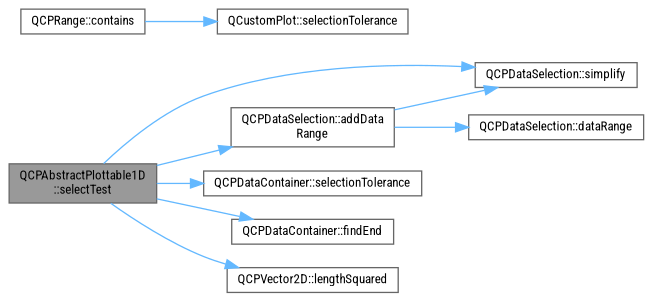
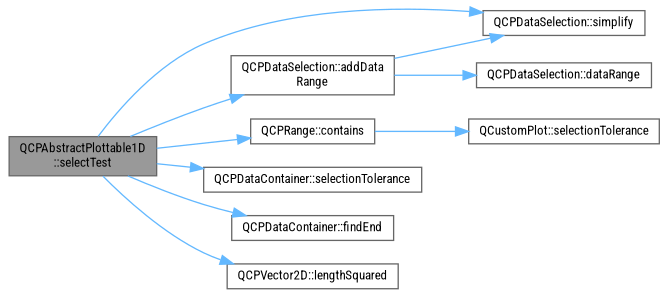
none -> (197, 144)
